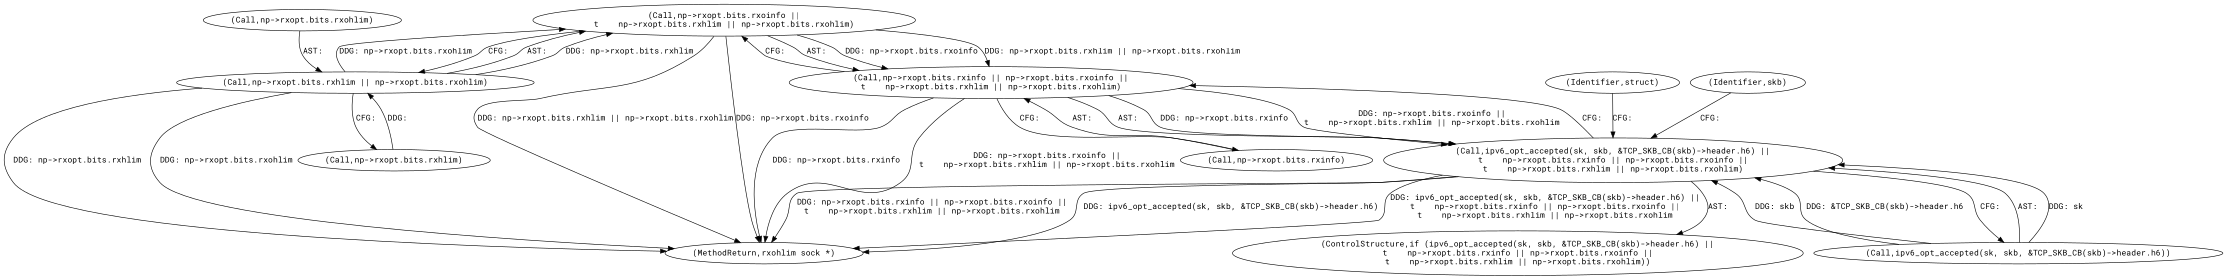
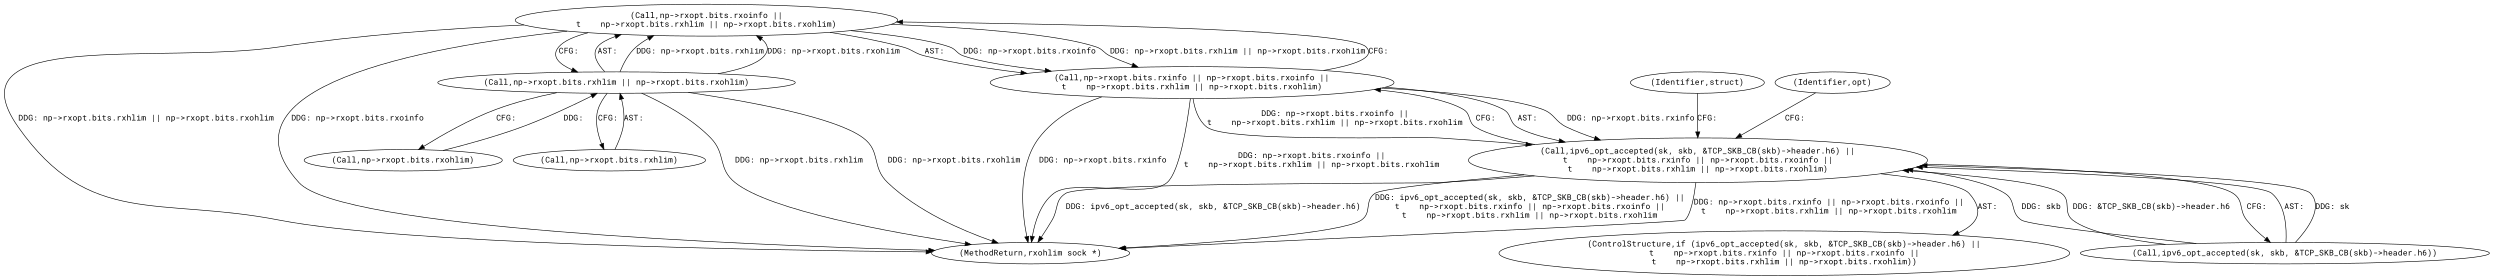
(315, 51) -> (576, 118)
(1748, 83) -> (1833, 83)
none -> (487, 113)
(400, 118) -> (636, 118)
(1277, 160) -> none
